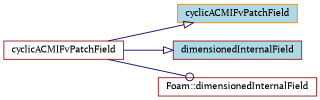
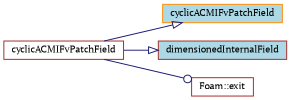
(237, 87) -> (222, 87)
